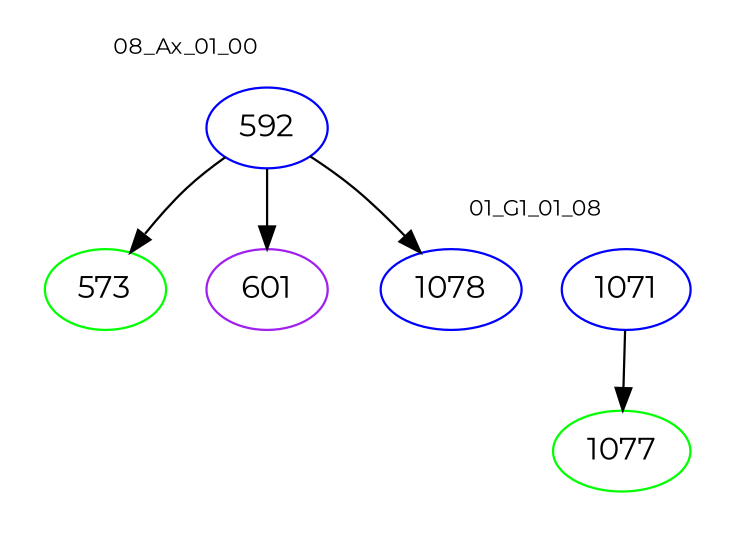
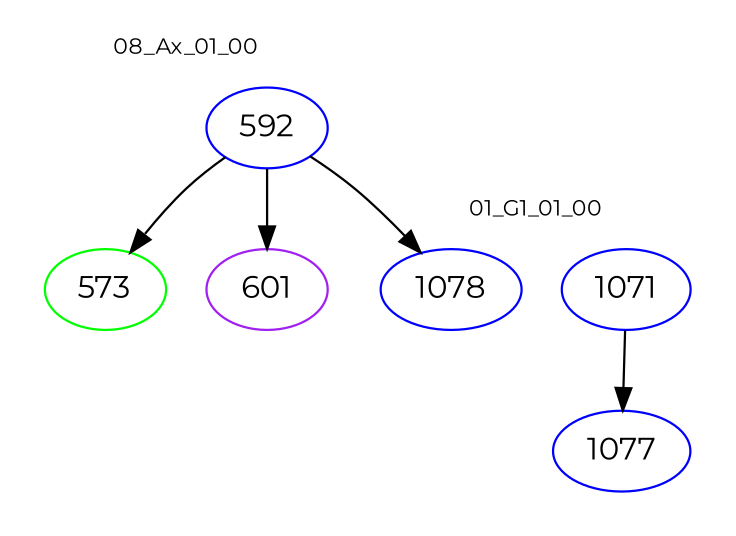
(536, 210) -> (536, 210)
(622, 451) -> (622, 451)
